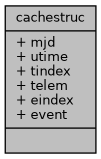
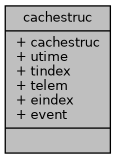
(36, 43) -> (58, 43)
